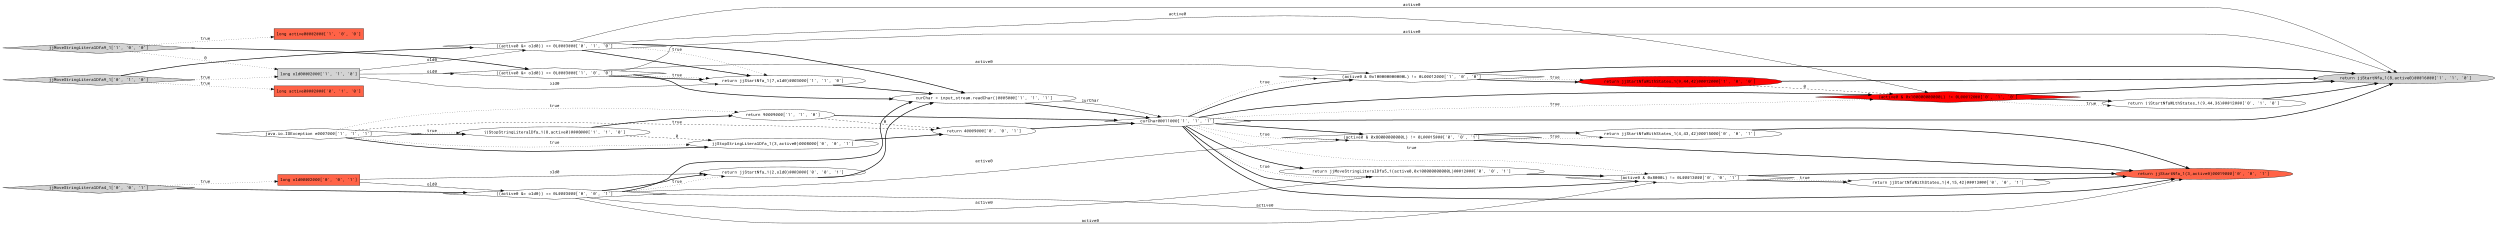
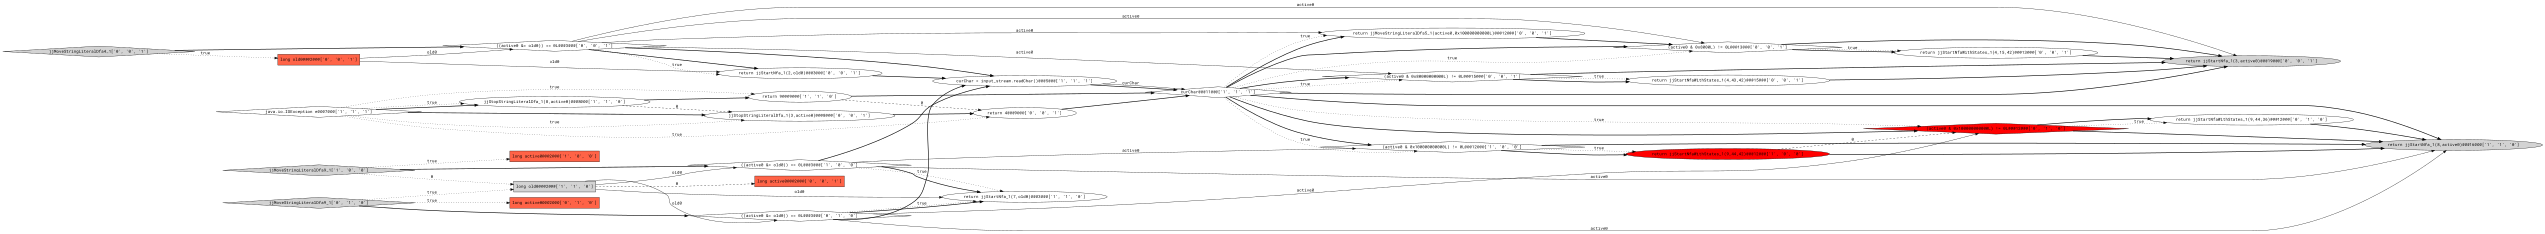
(881, 89) -> none
(643, 124) -> (664, 137)
(2204, 174) -> (2252, 61)
none -> (800, 181)
